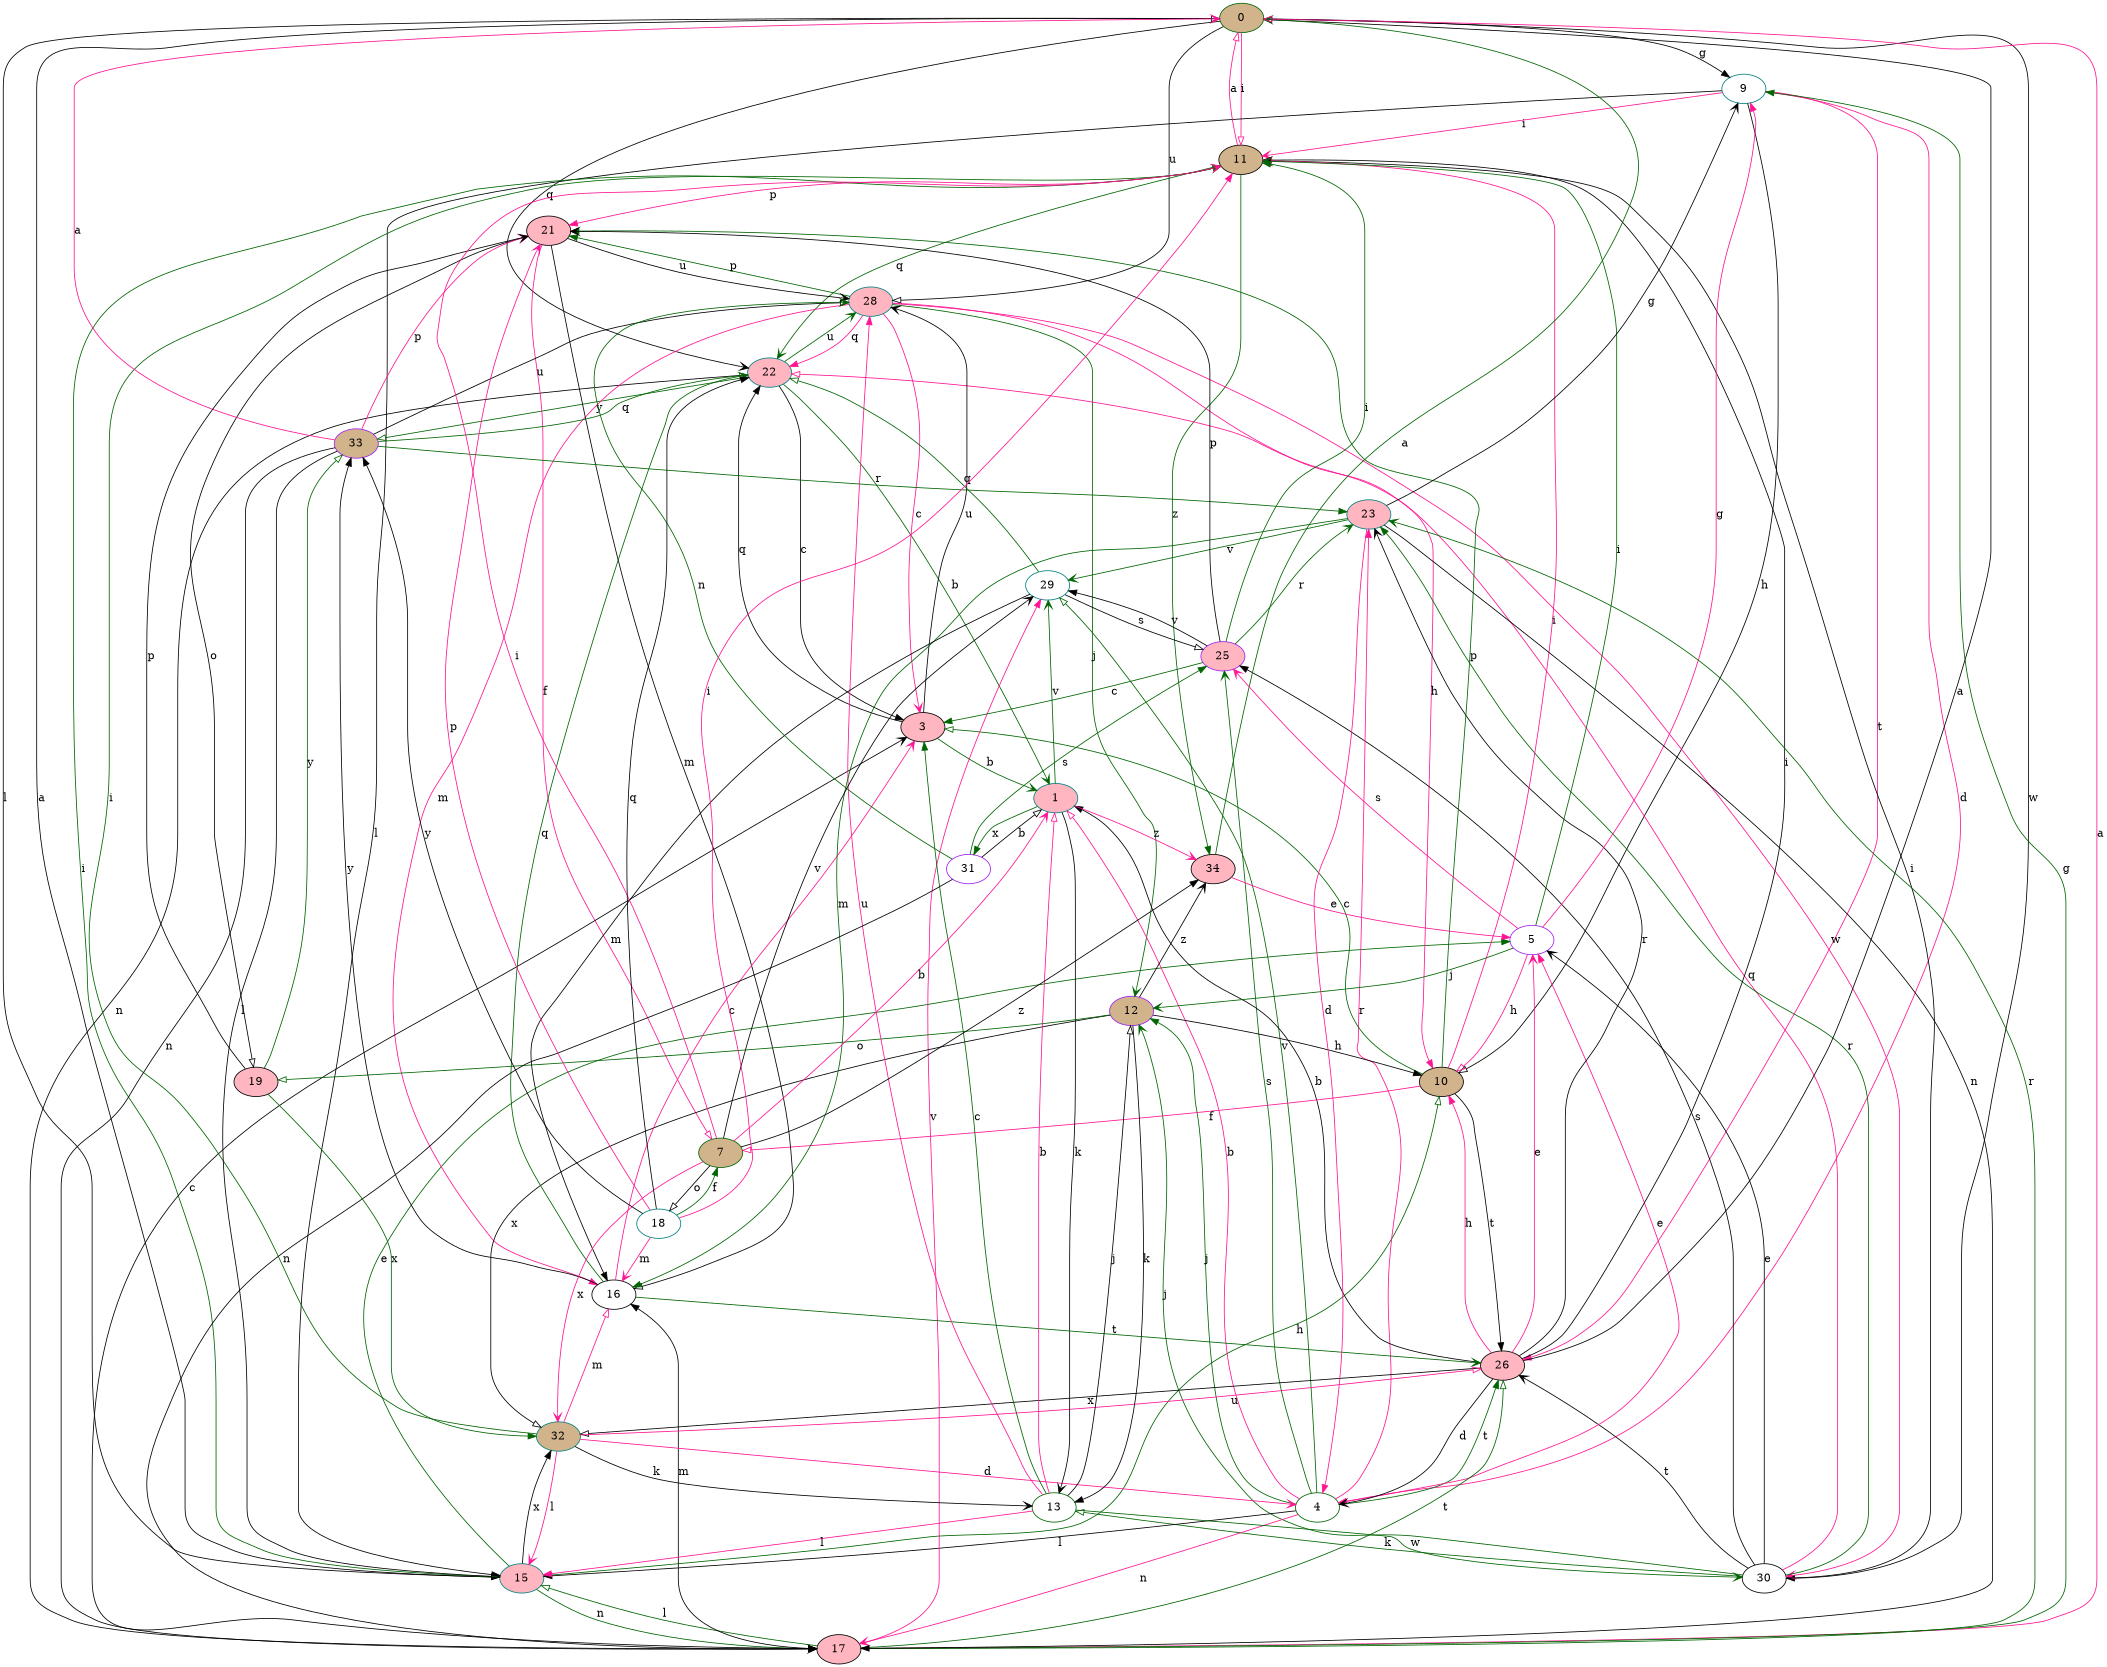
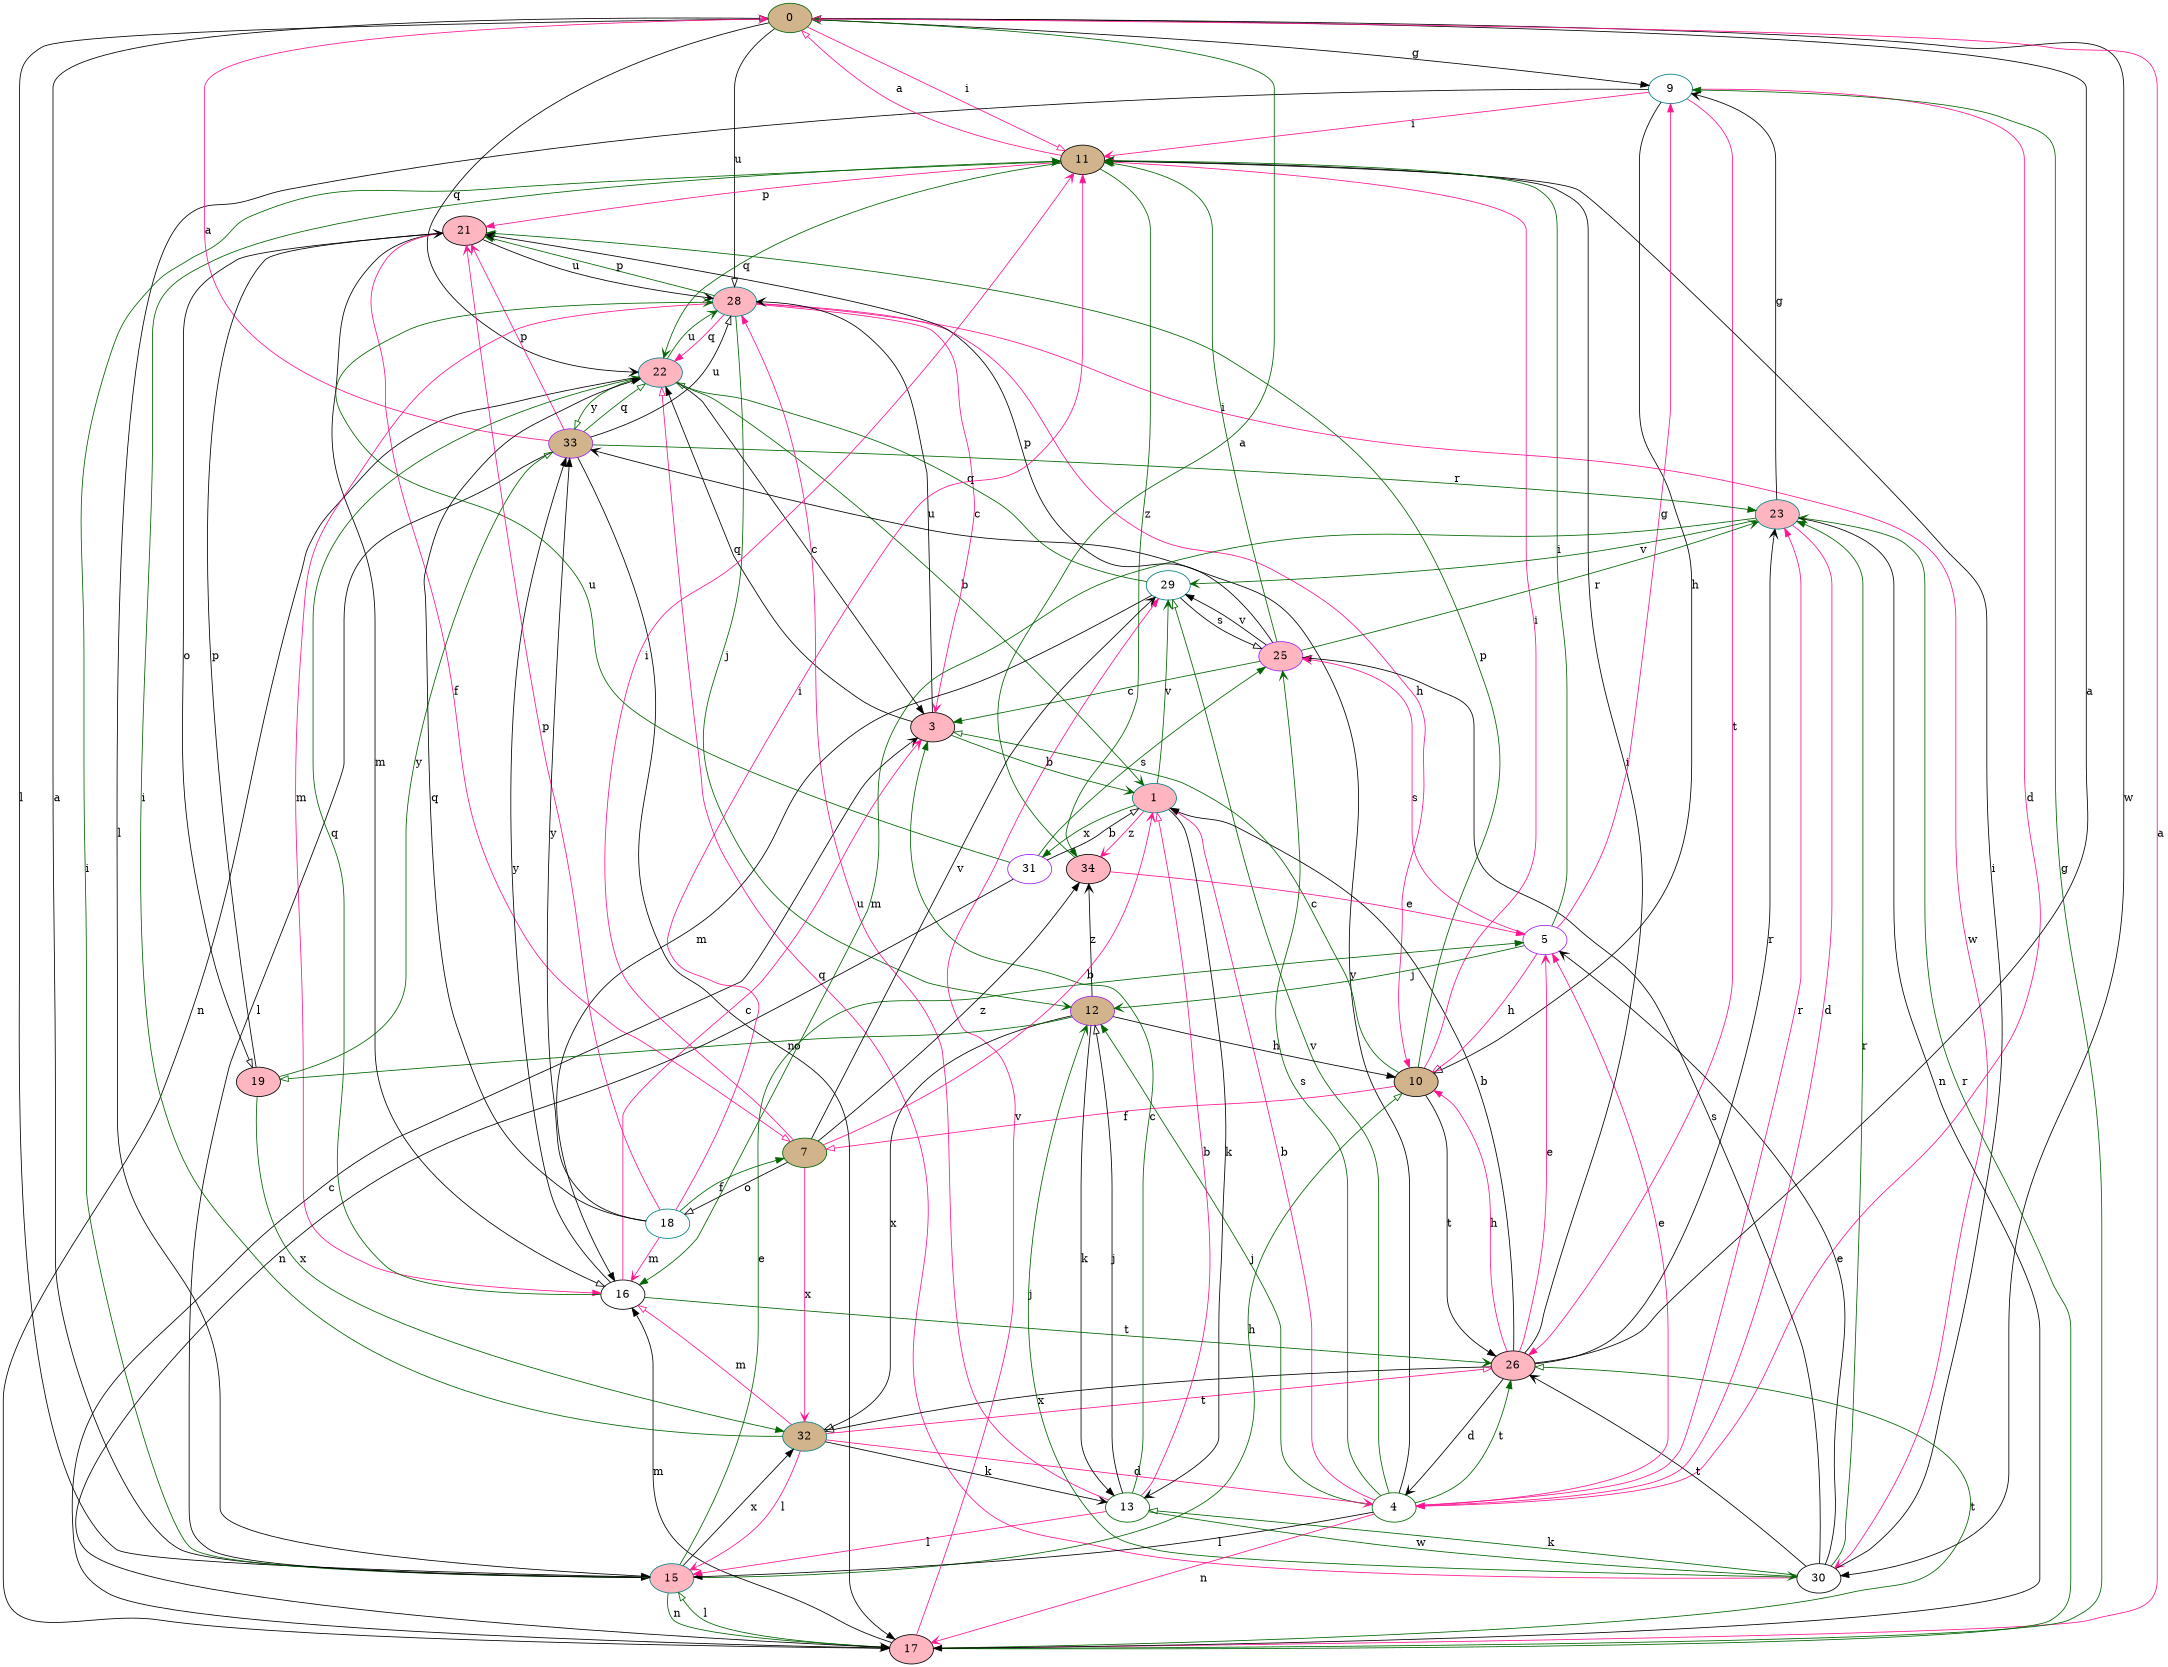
(702, 585) -> (593, 585)
none -> (1339, 697)
(1235, 1401) -> (1204, 1401)
